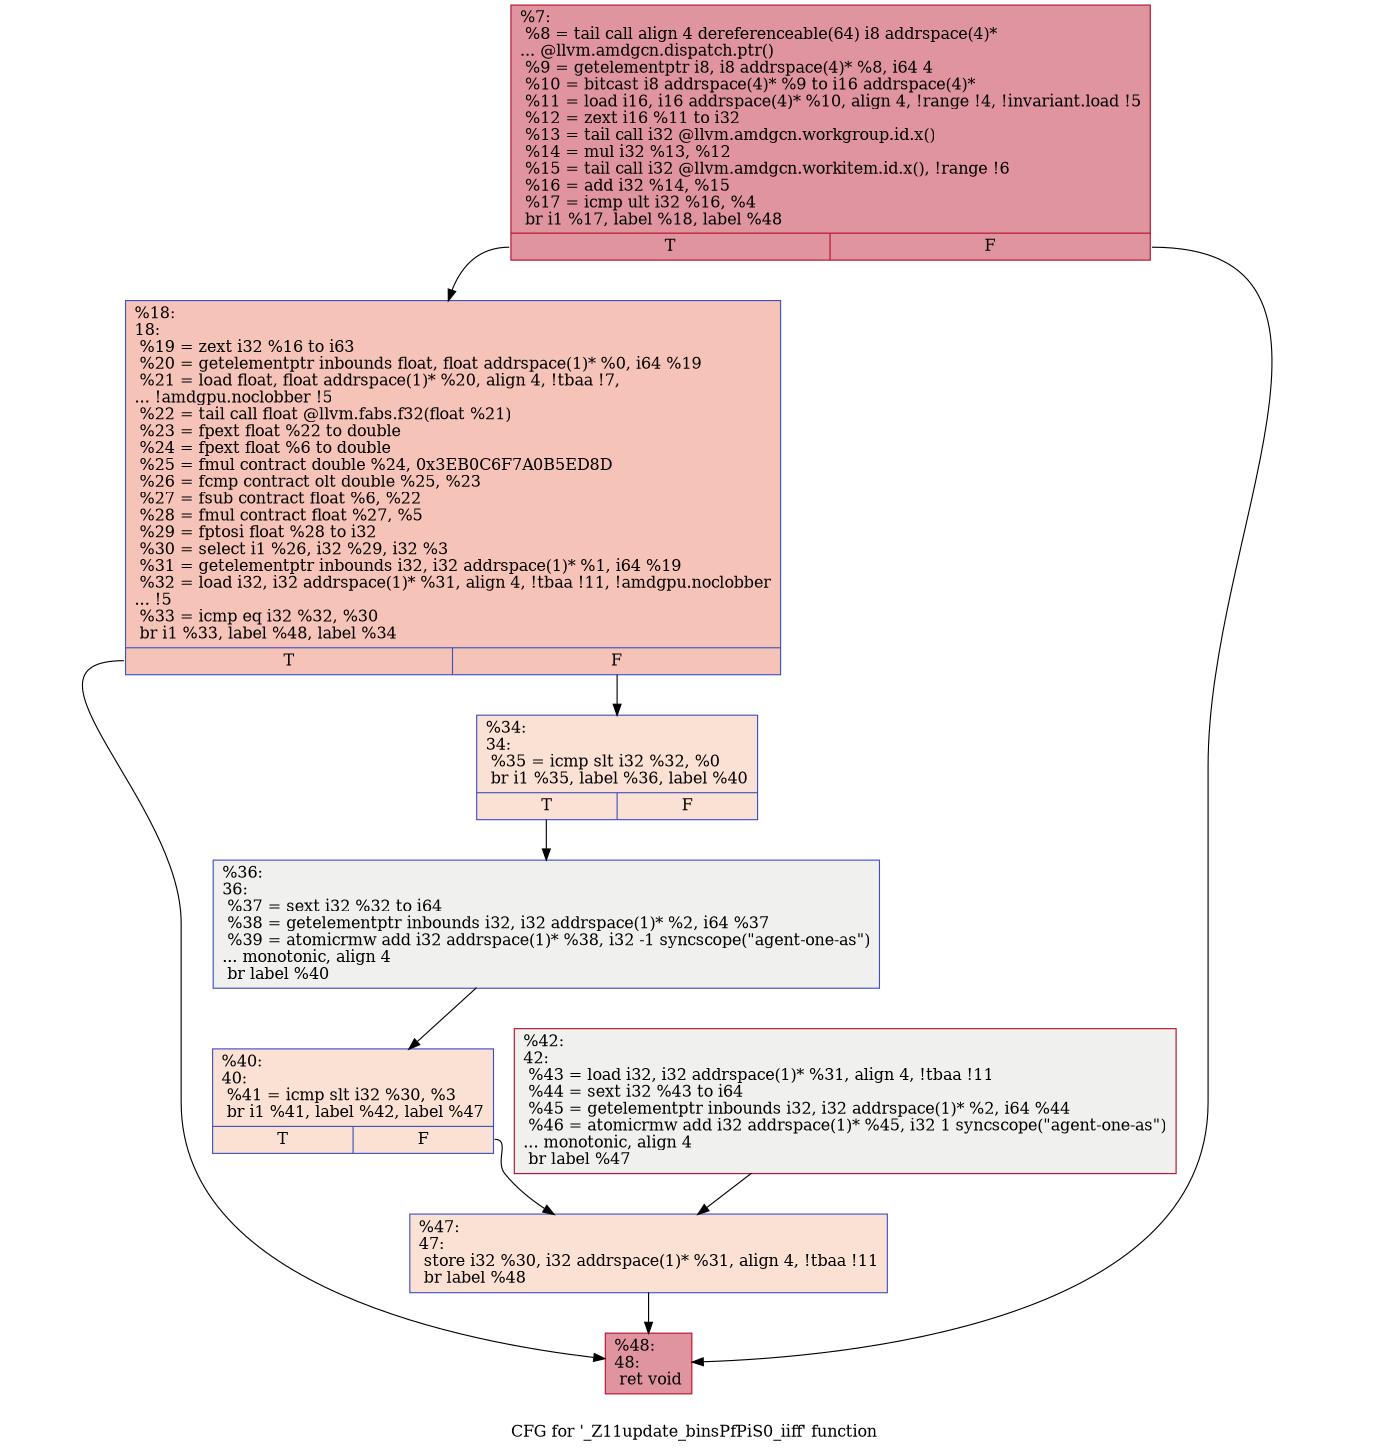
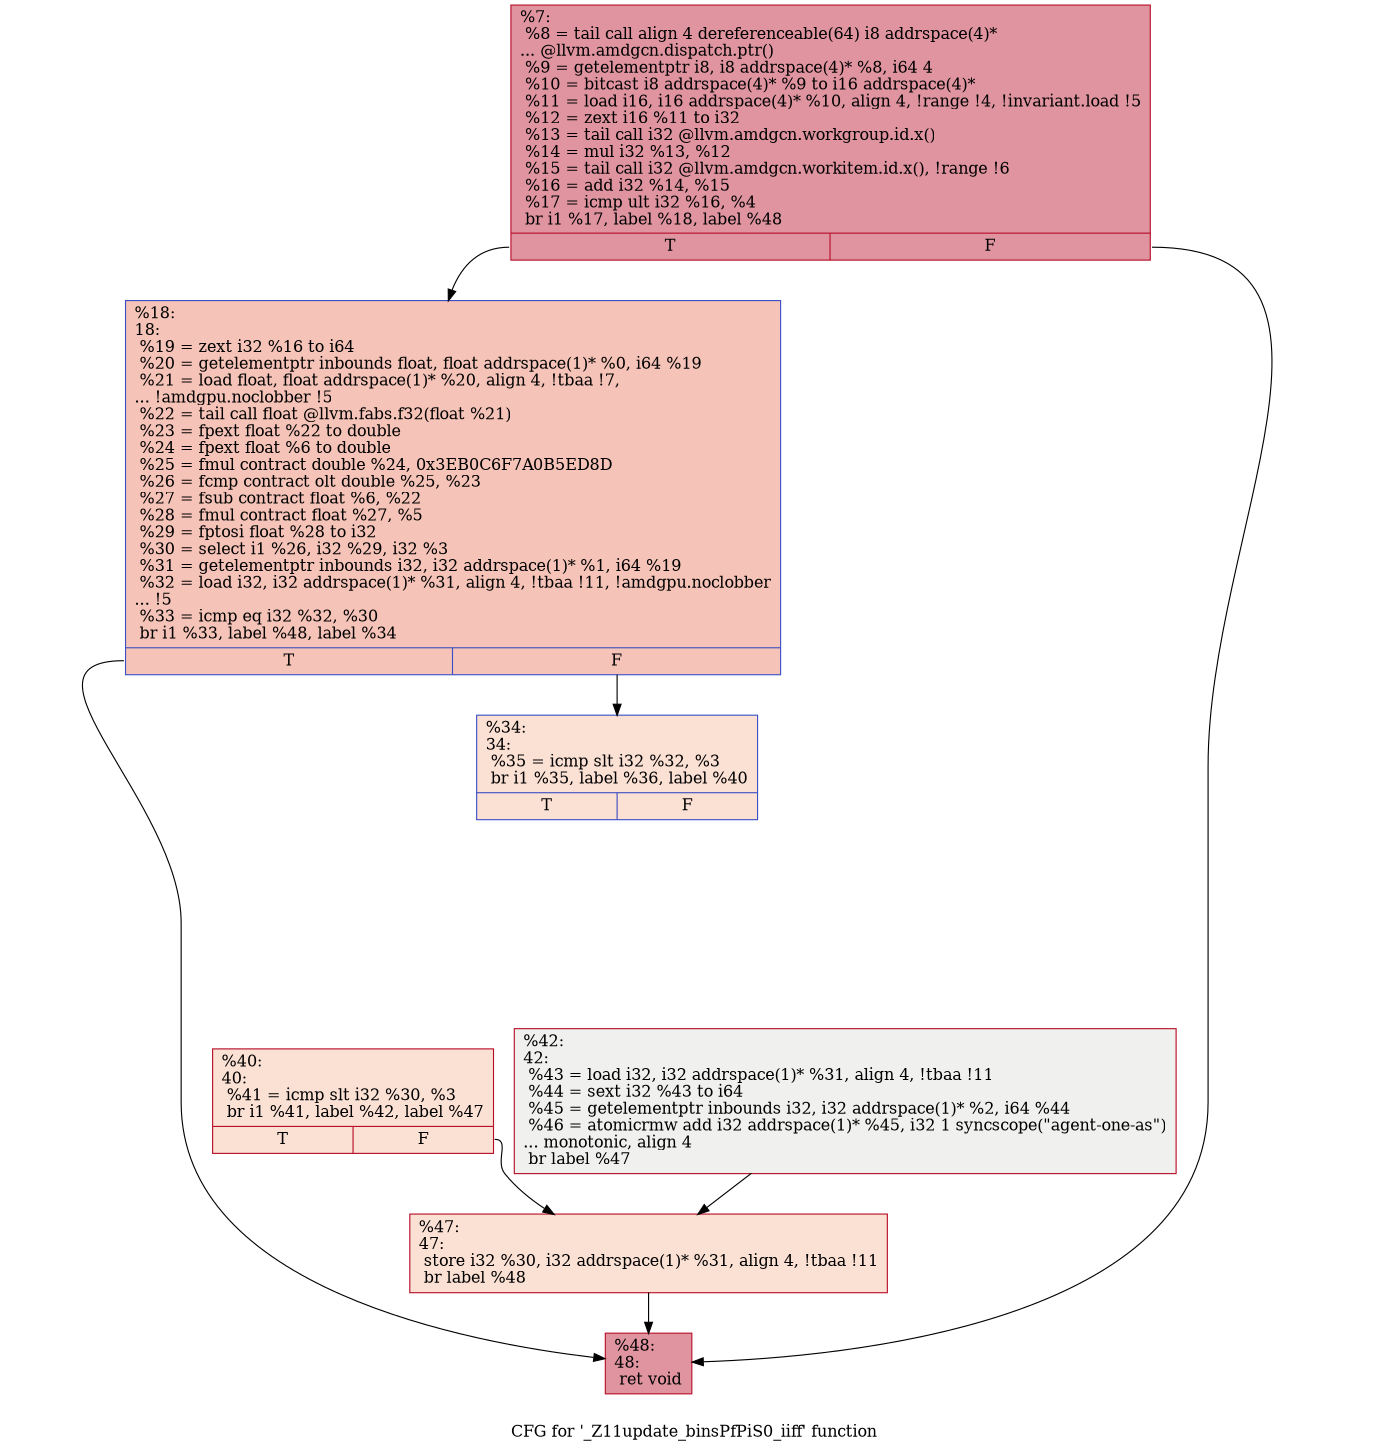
(245, 347) -> (245, 347)
(603, 762) -> (603, 762)
(546, 924) -> none
(353, 1101) -> (353, 1101)
(649, 1253) -> (649, 1253)
